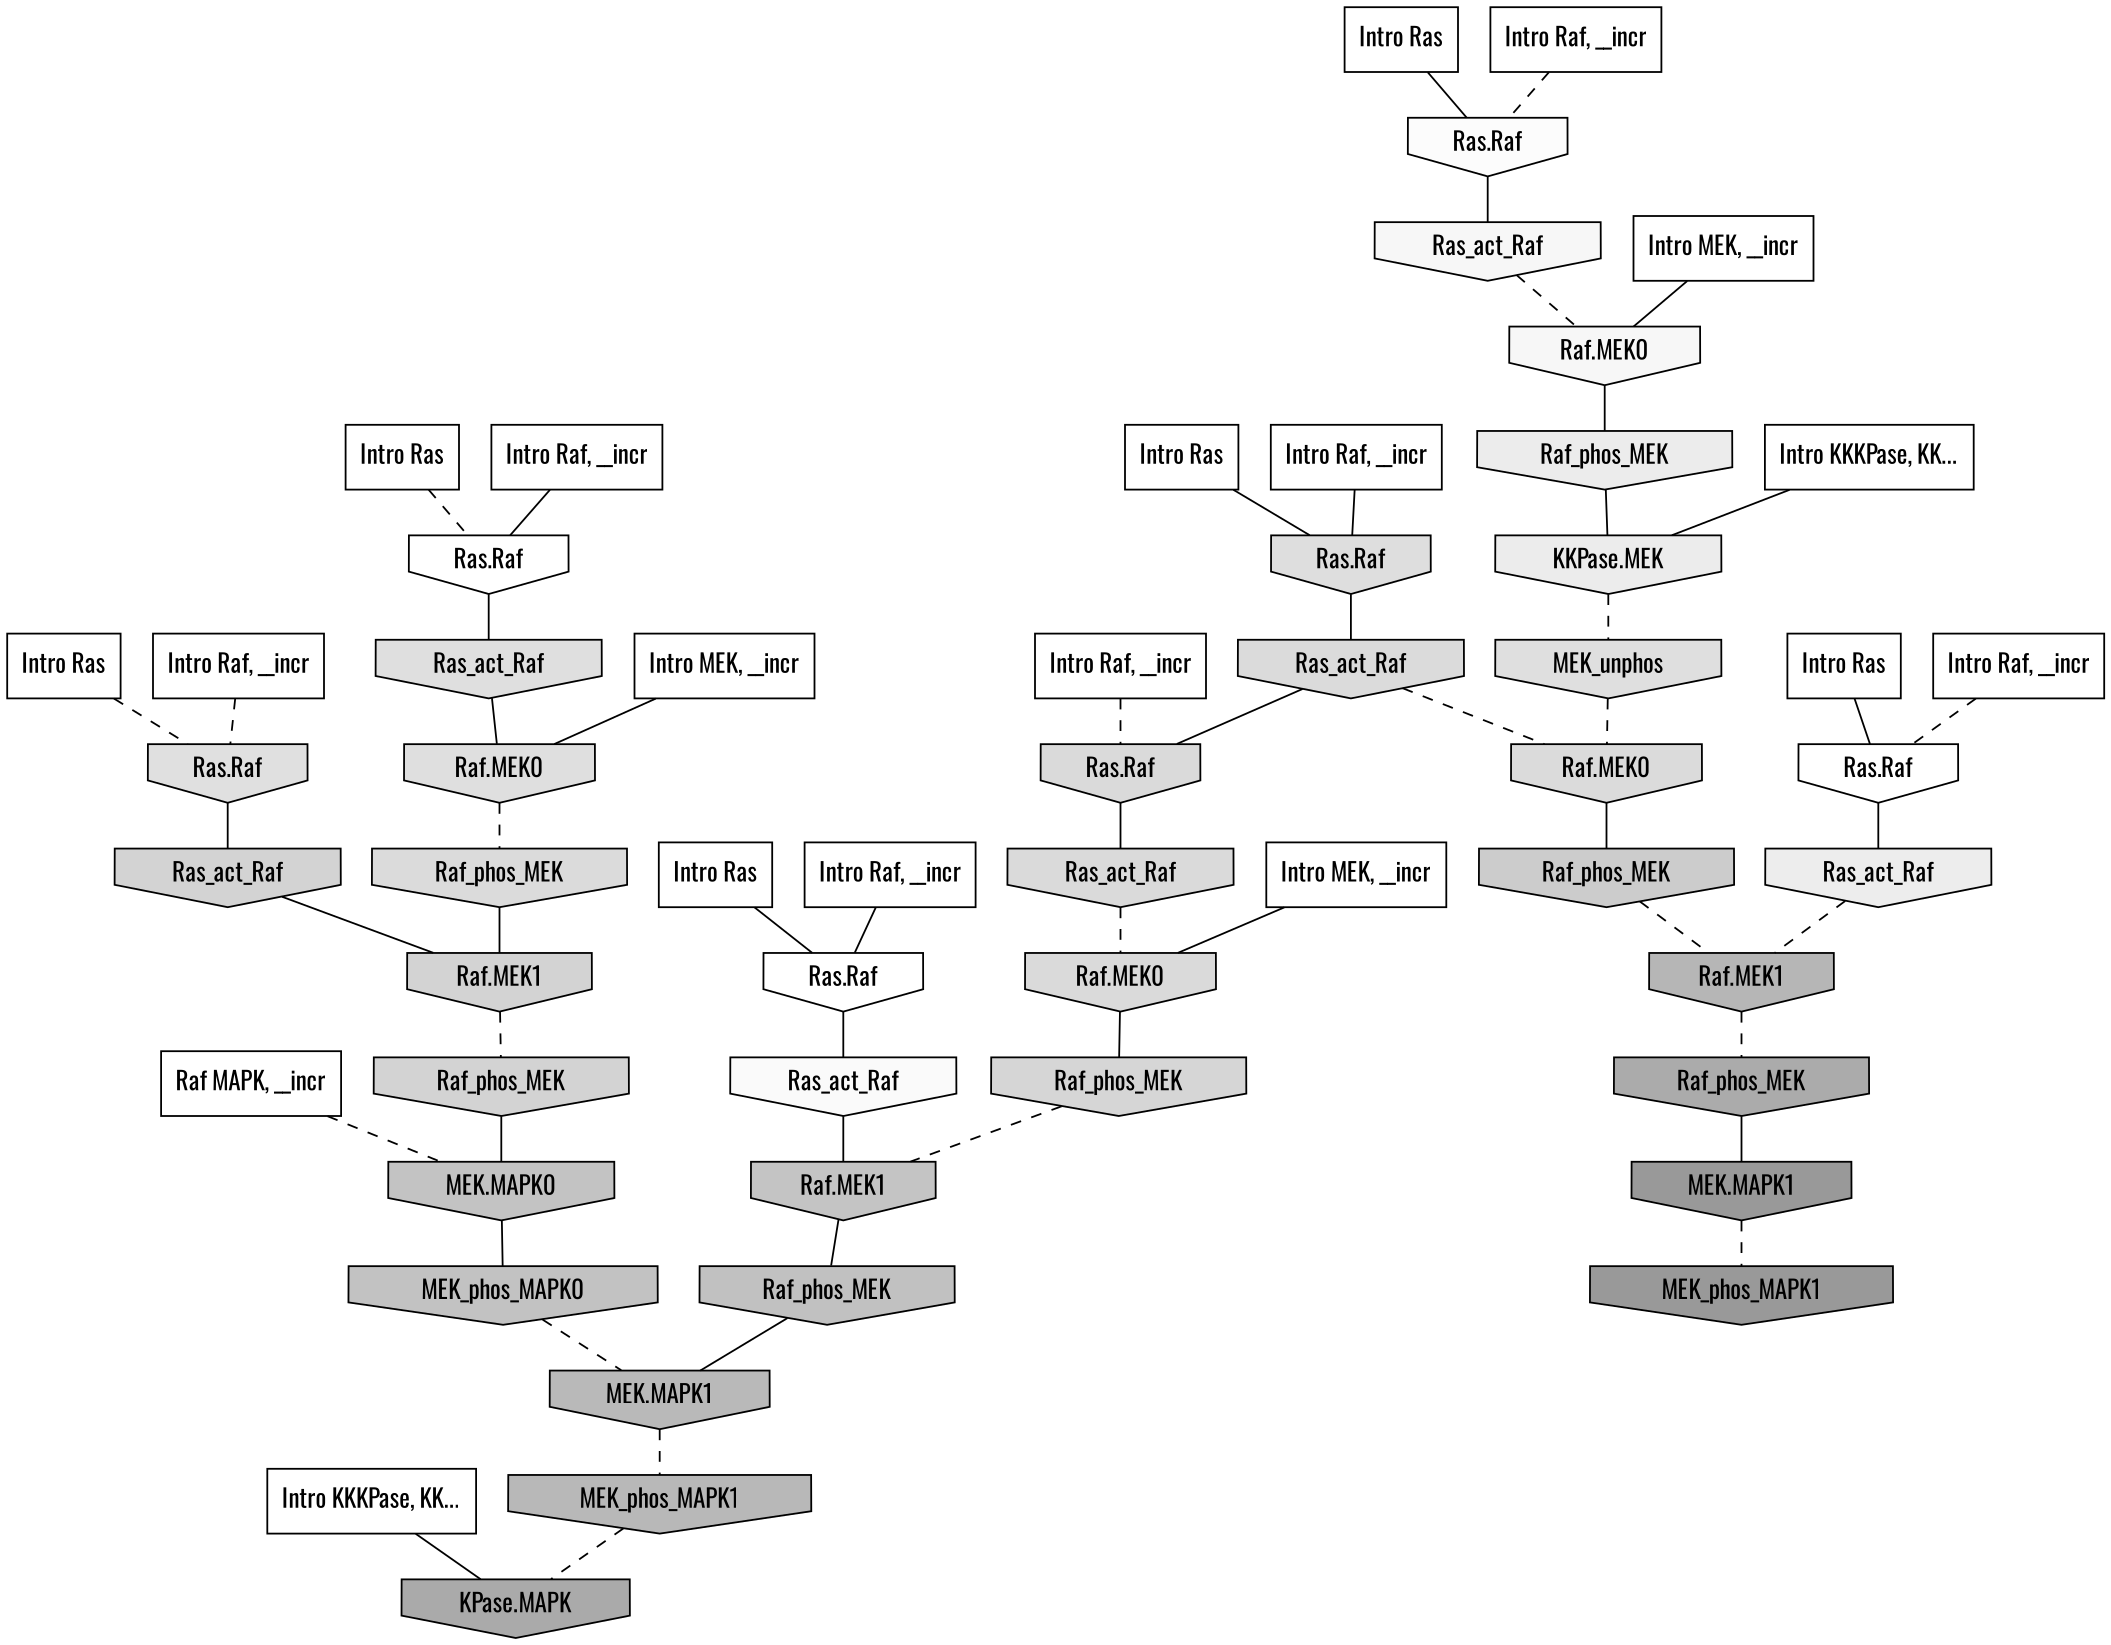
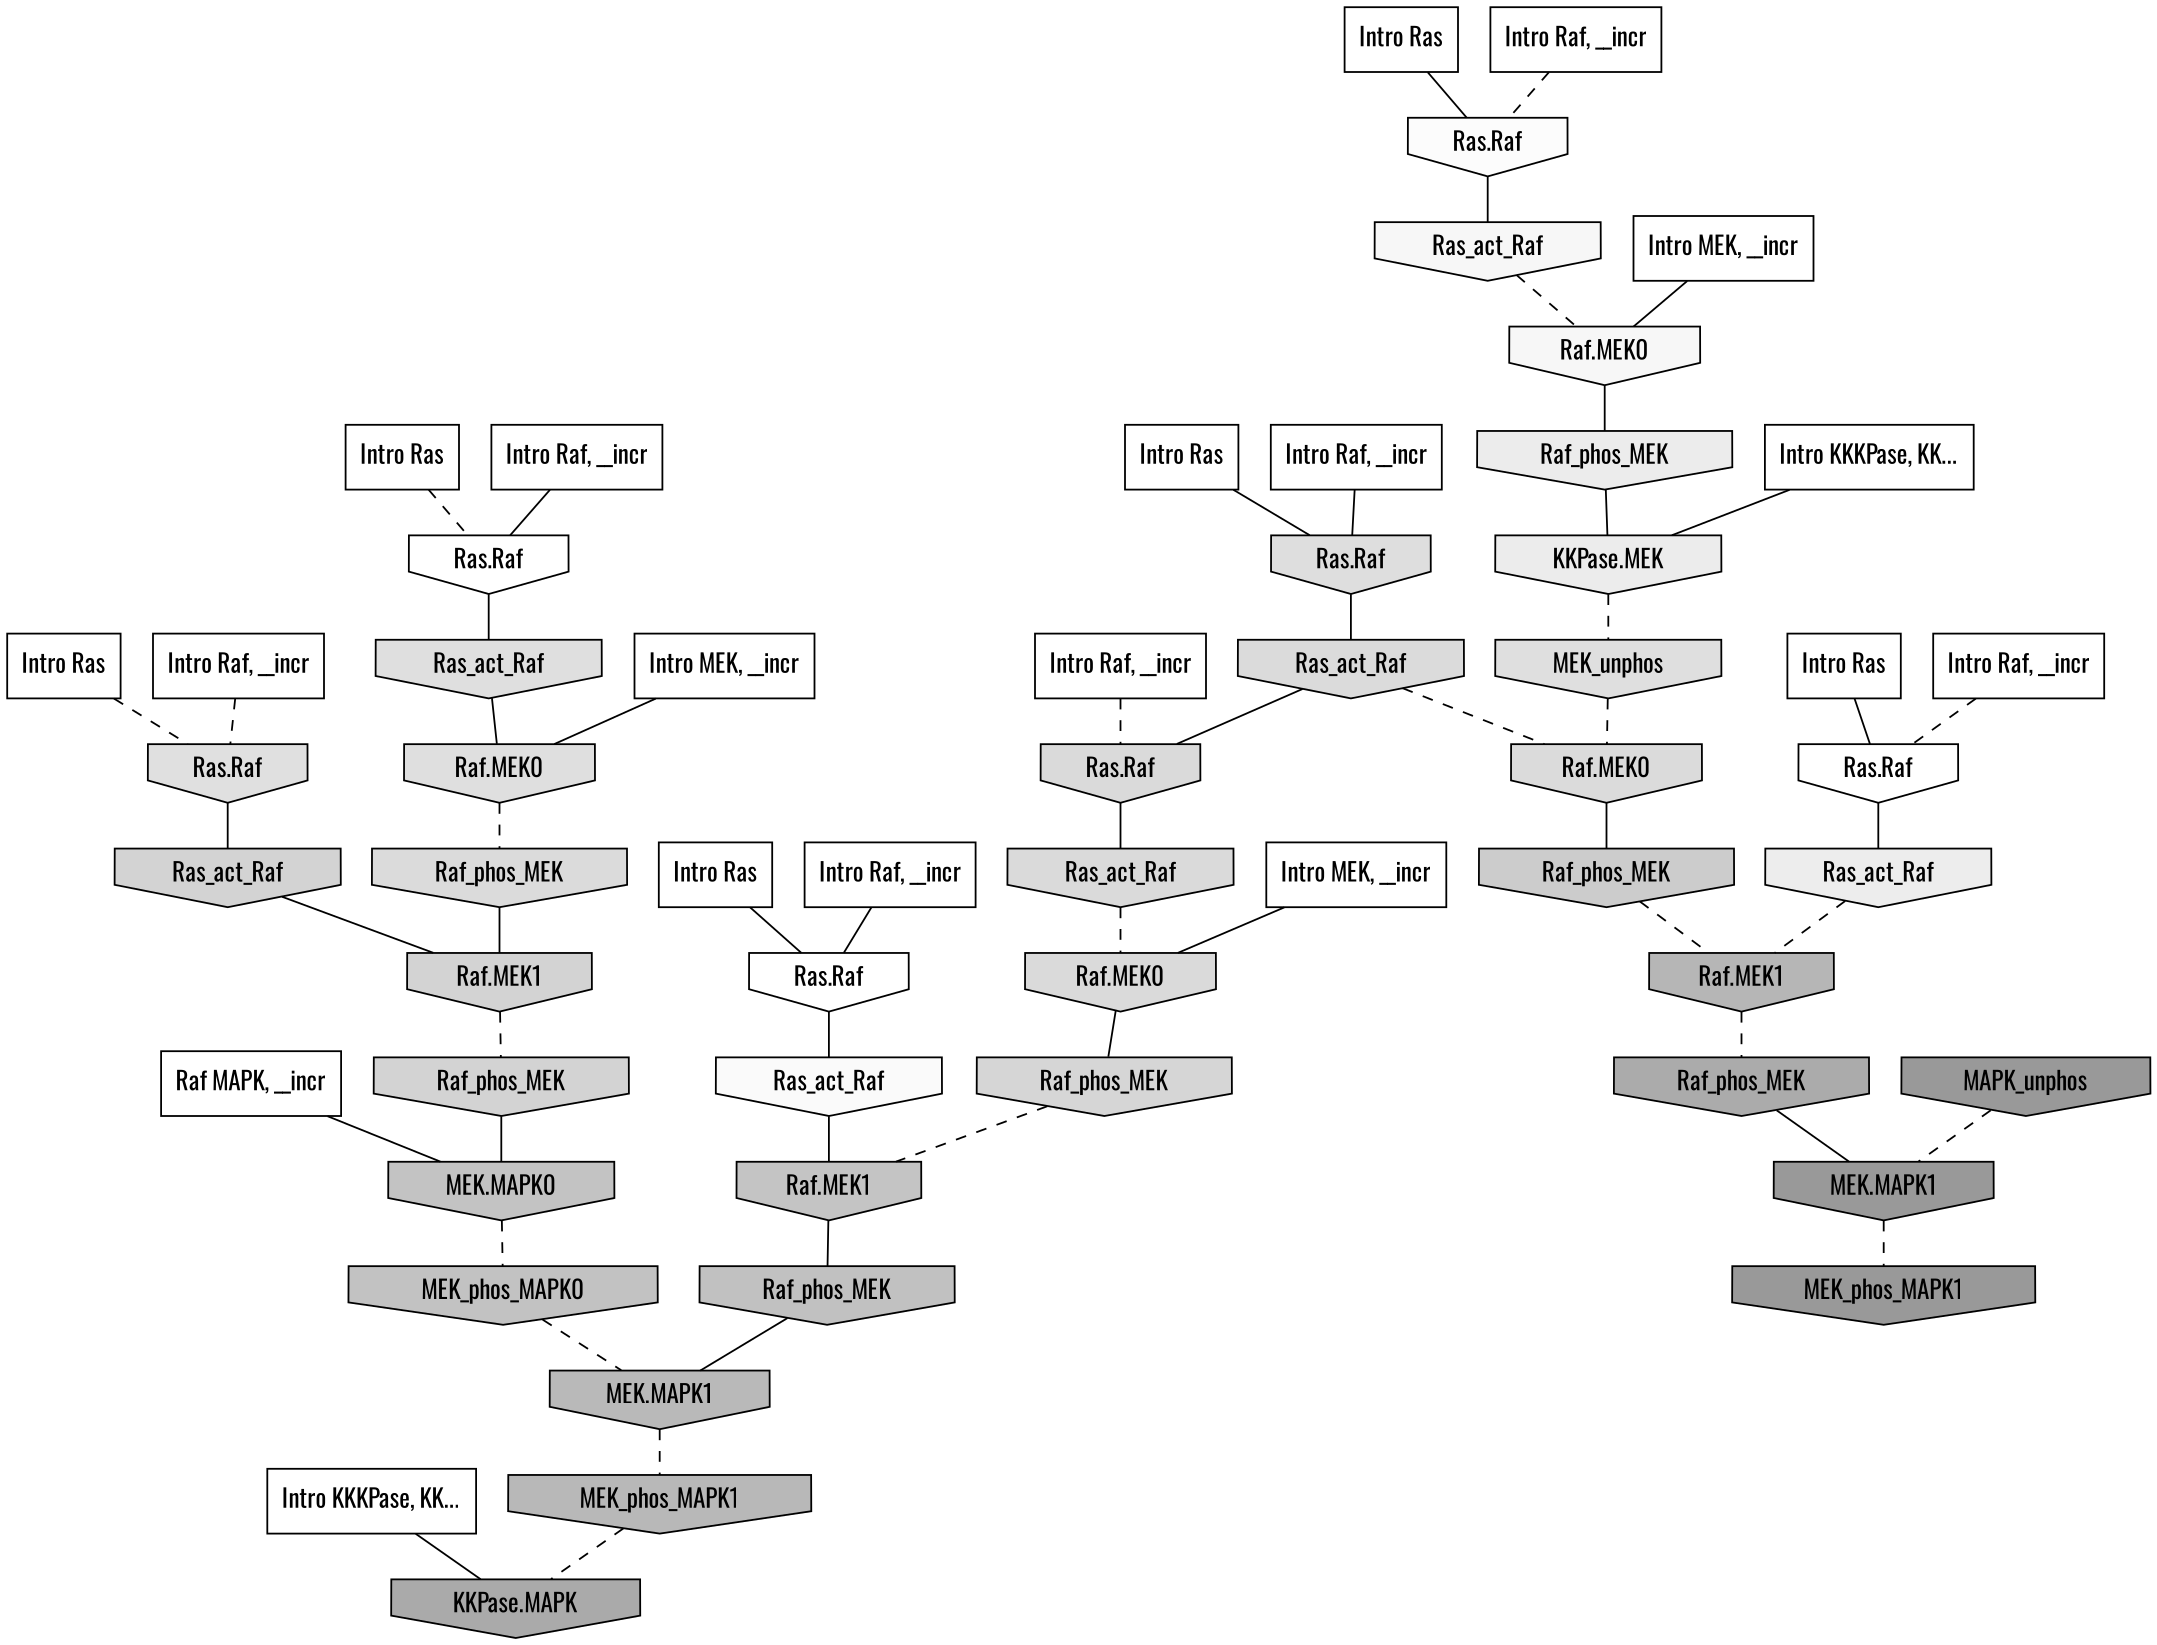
none -> (2026, 1084)
(384, 1139) -> (384, 1139)
(502, 1243) -> (502, 1243)
(516, 1606) -> (516, 1606)
